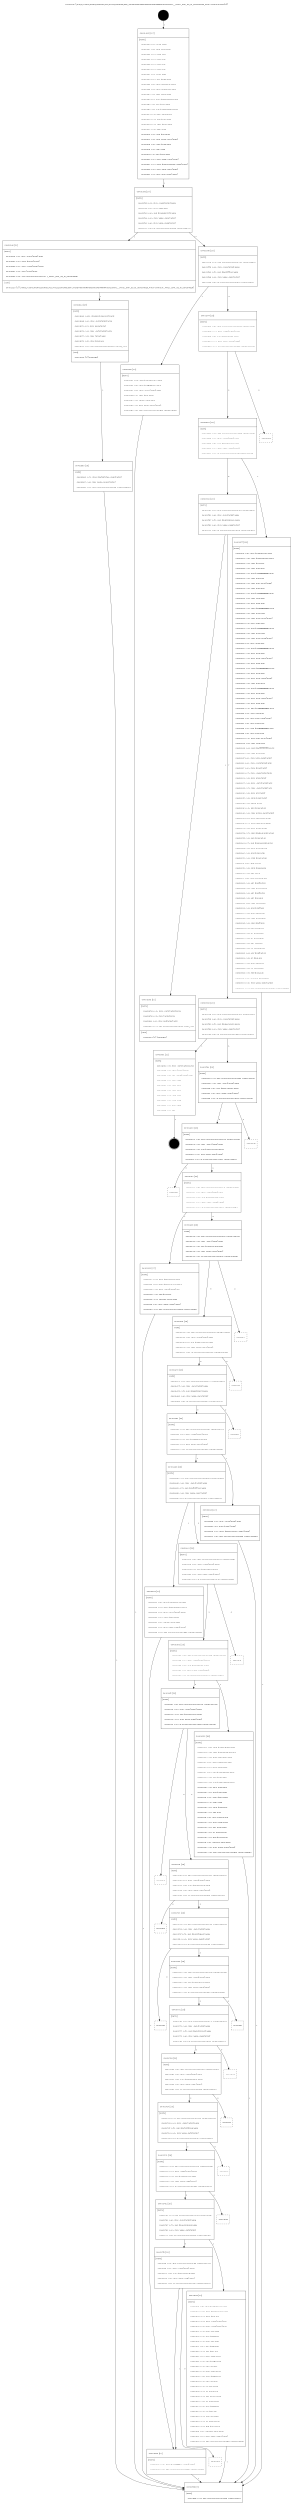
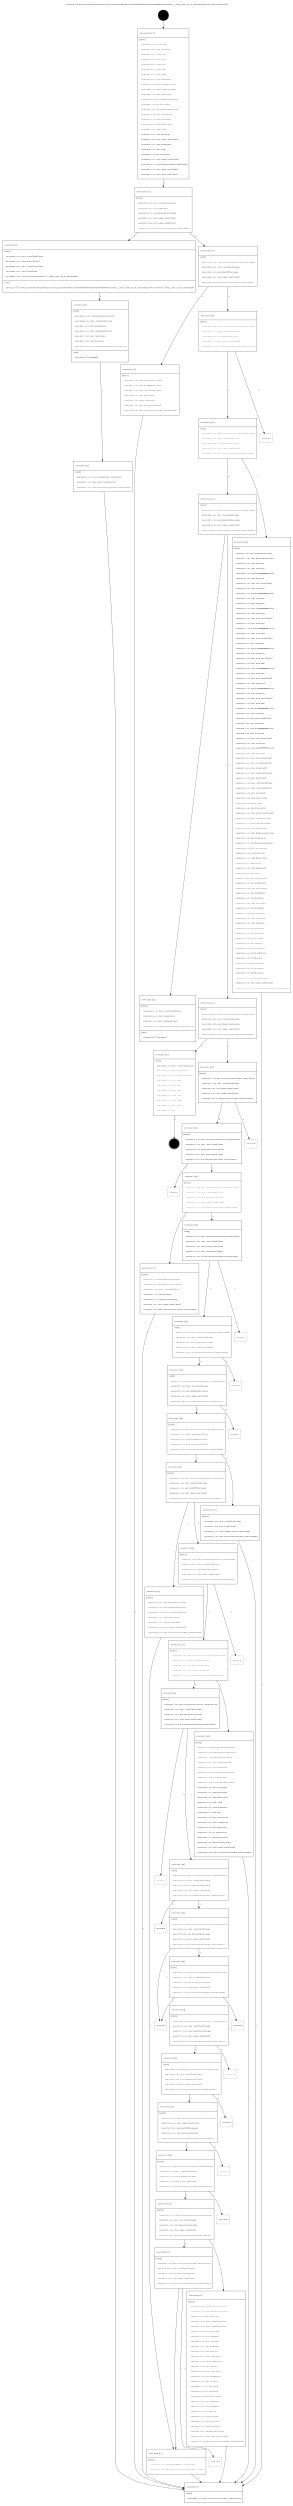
(199, 2001) -> (167, 2007)
